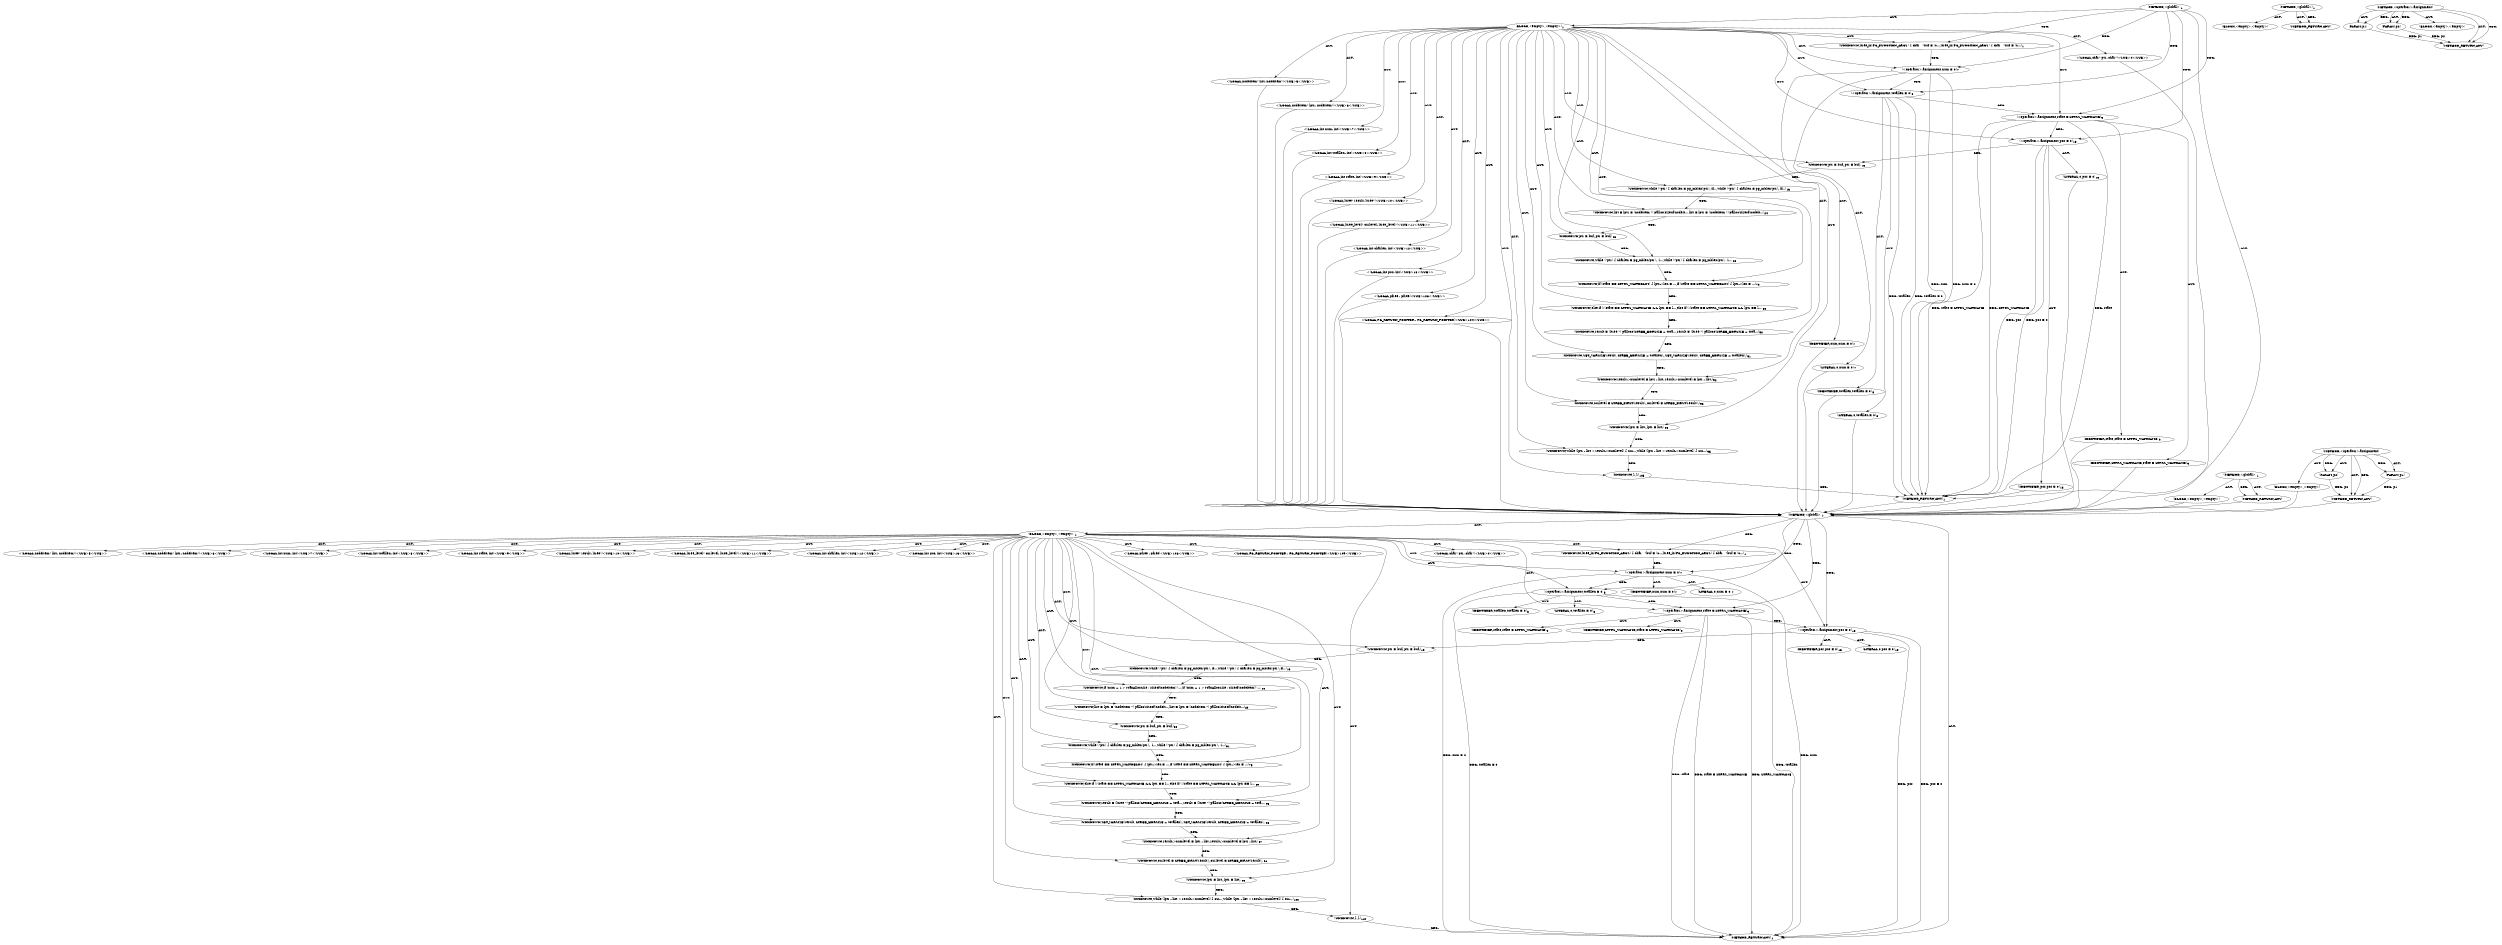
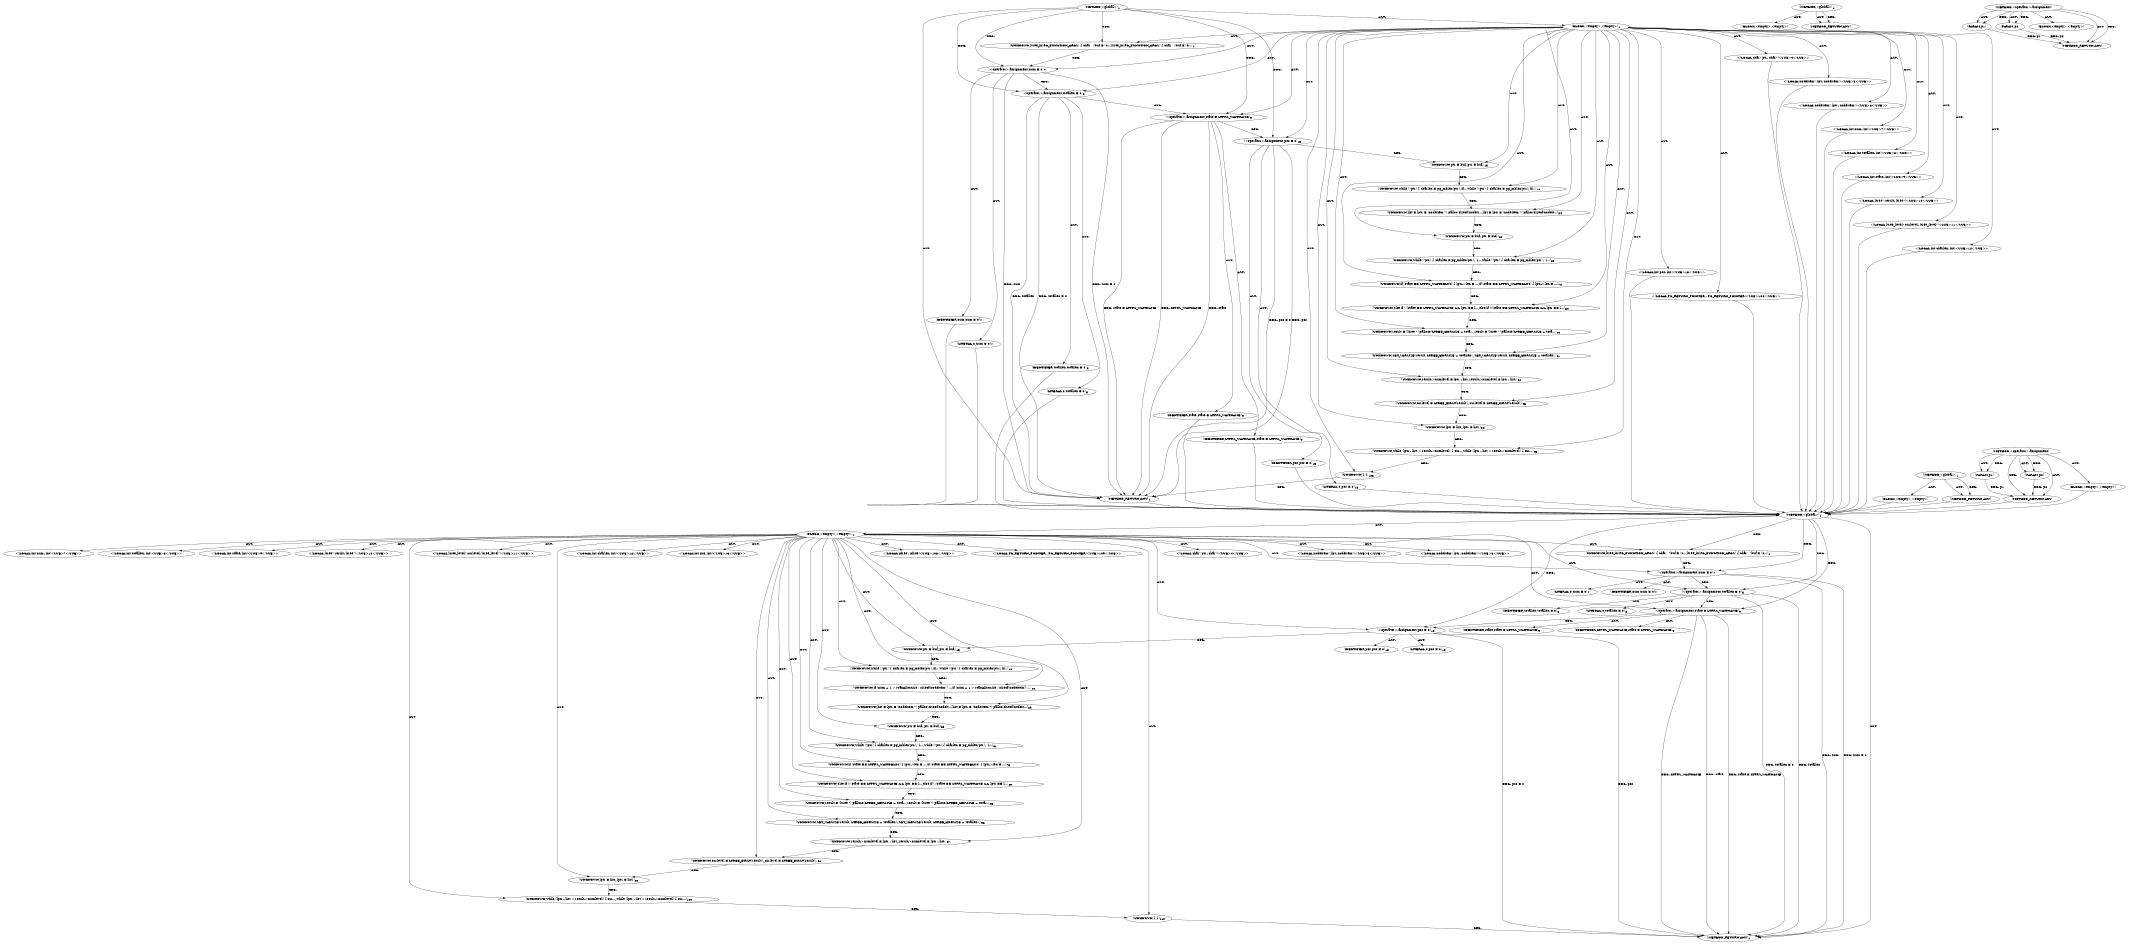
(1410, 296) -> none
